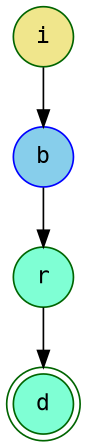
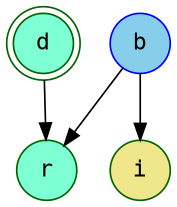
(43, 89) -> (140, 98)
(43, 329) -> (45, 101)
